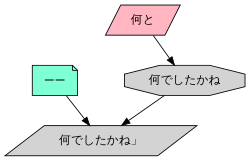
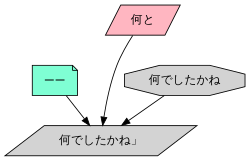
(161, 47) -> (114, 75)
